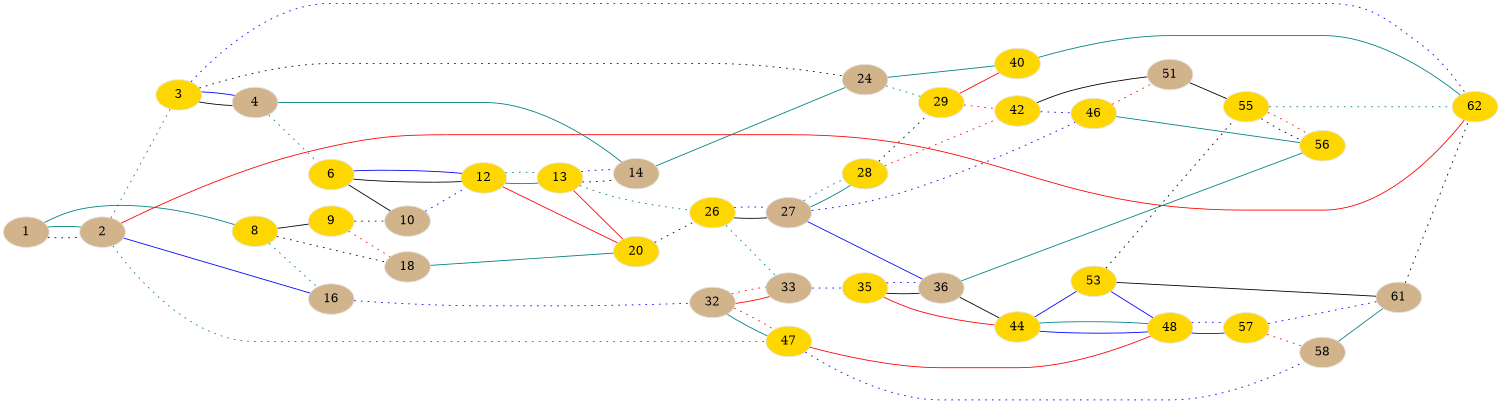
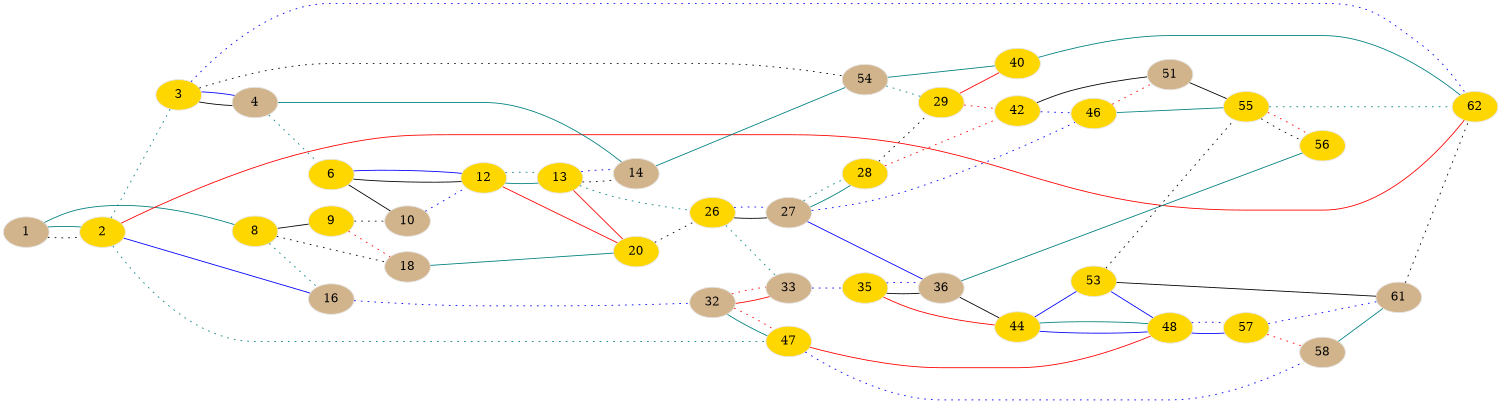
(865, 80) -> (865, 80)
(1208, 130) -> (1170, 110)
(103, 232) -> (103, 232)
